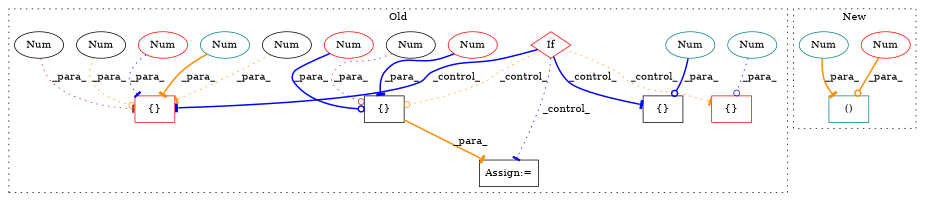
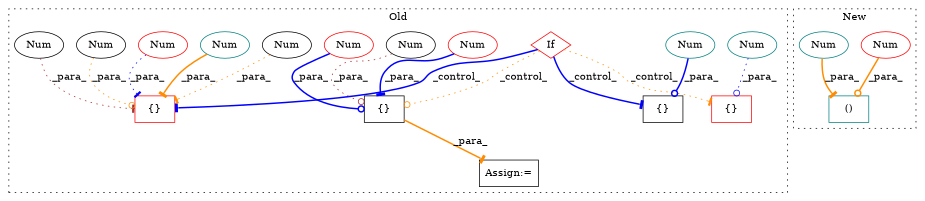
(539, 109) -> none
